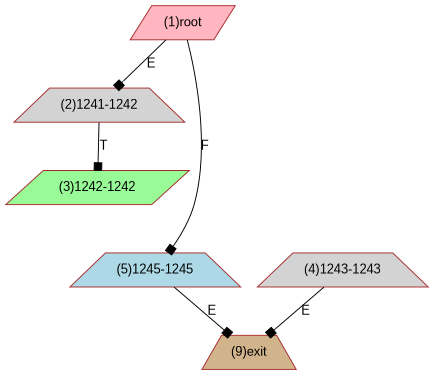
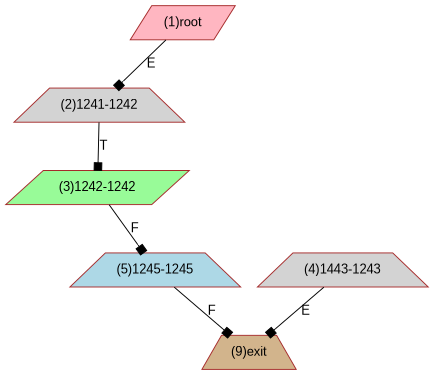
(201, 145) -> (124, 225)
(343, 270) -> (343, 270)
(212, 311) -> (212, 311)
